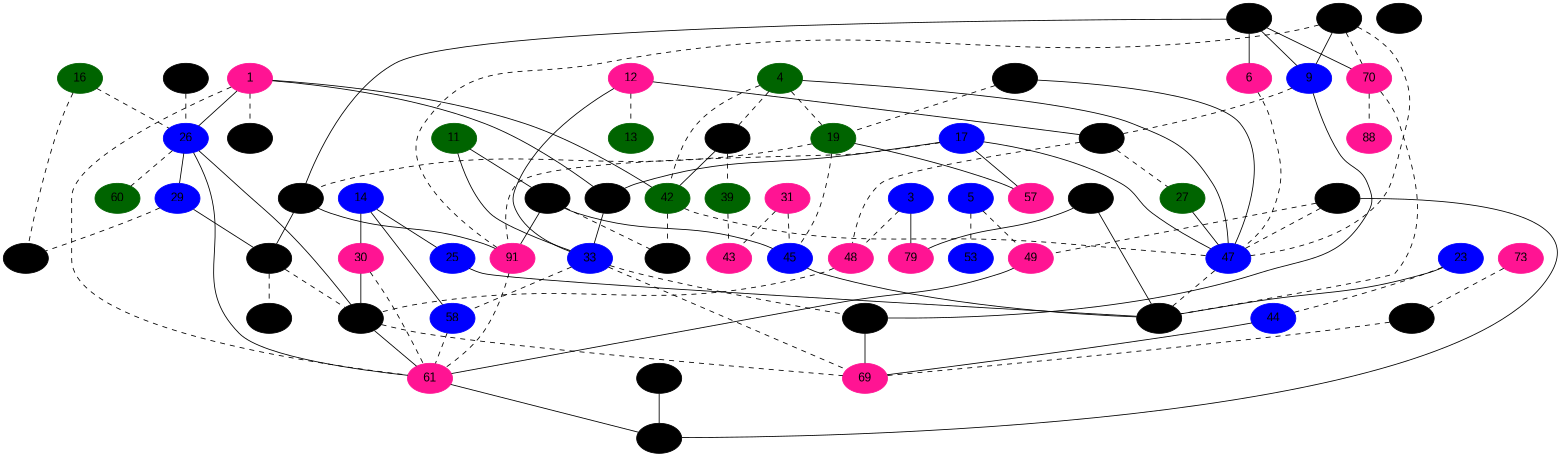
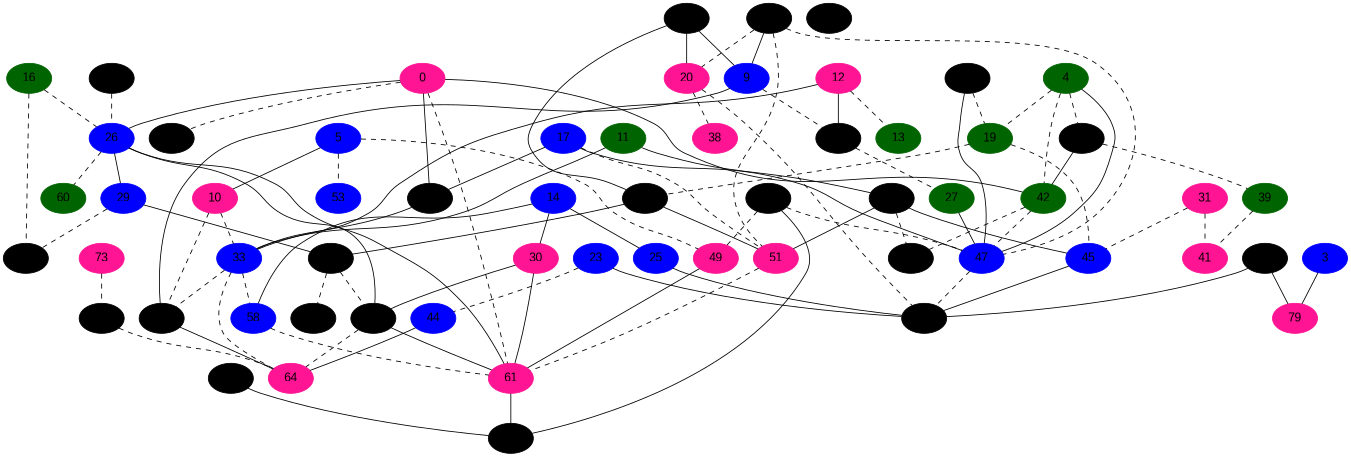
(250, 78) -> (422, 78)
(1249, 78) -> none
(1369, 78) -> (687, 78)
(1369, 138) -> (715, 138)
none -> (215, 198)
(1031, 198) -> none
(512, 258) -> (776, 258)
(729, 258) -> (1205, 258)
(851, 258) -> none
(399, 317) -> (526, 319)
(865, 378) -> (291, 378)
